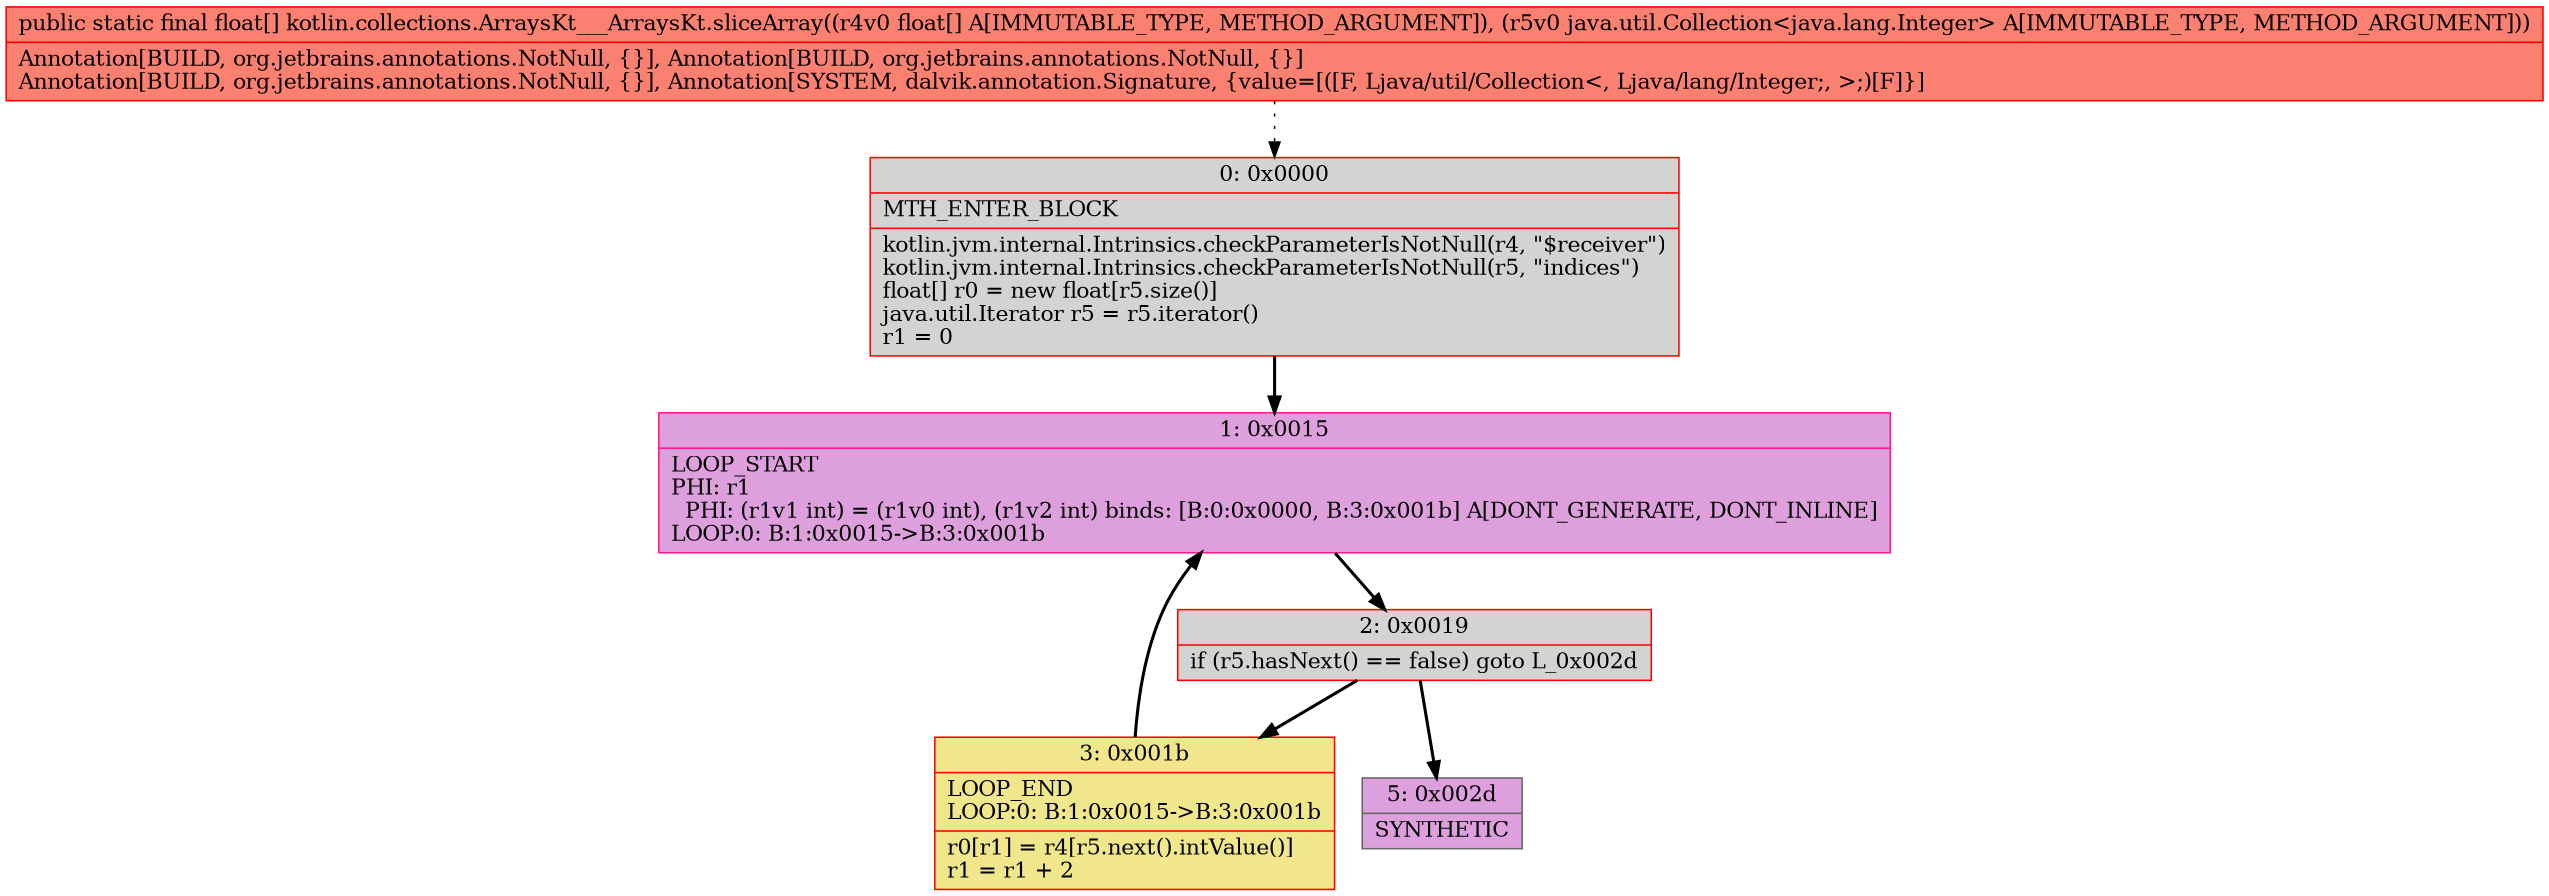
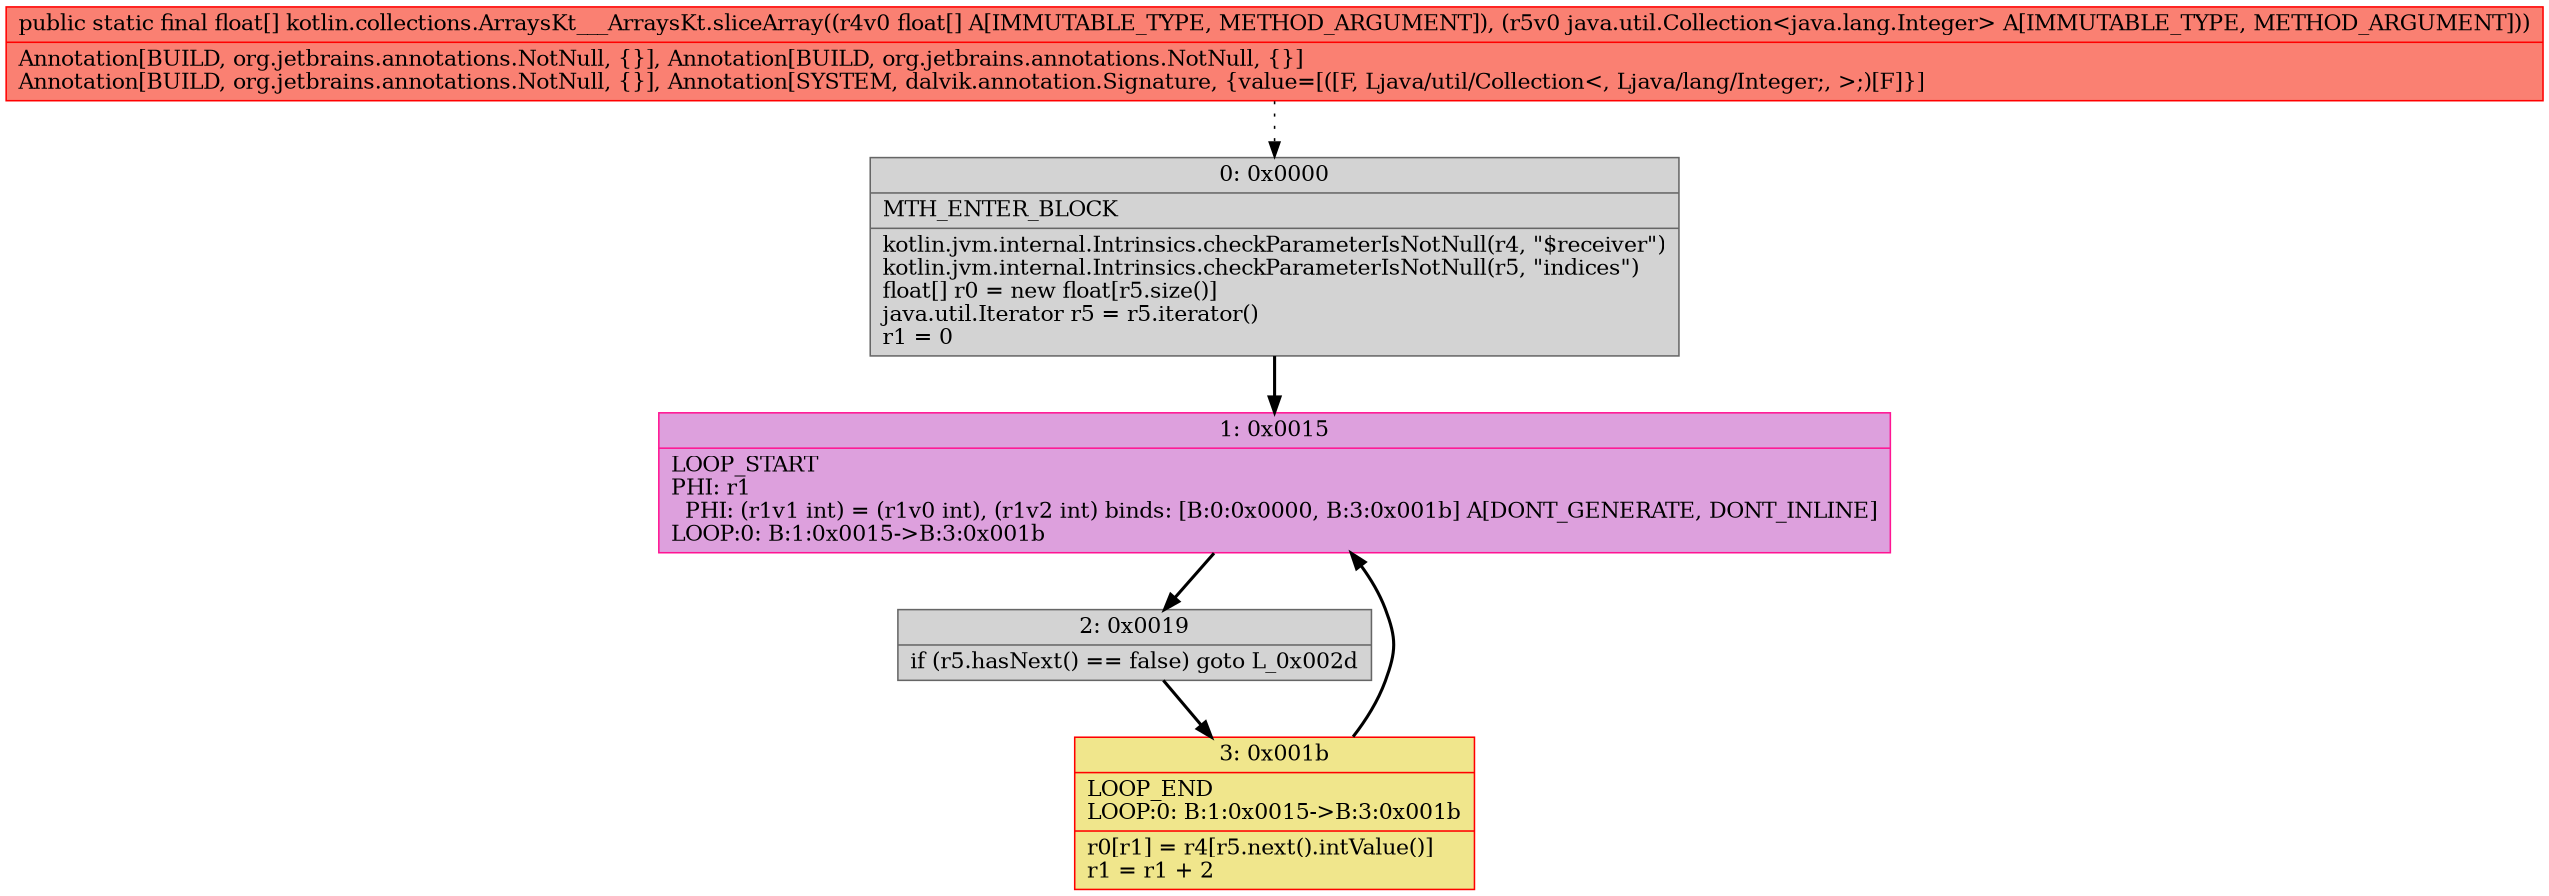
(1275, 257) -> (1275, 257)
(1414, 645) -> (1135, 645)
(1442, 813) -> none
